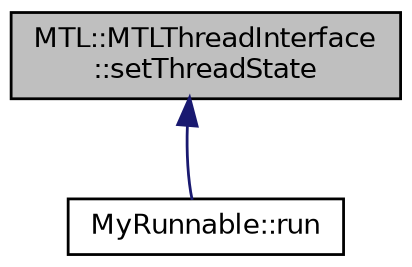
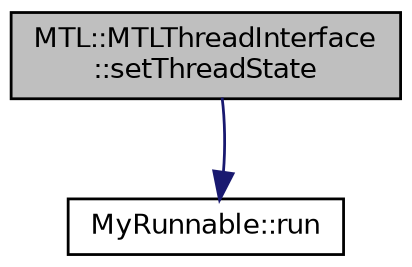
(188, 163) -> (225, 135)
